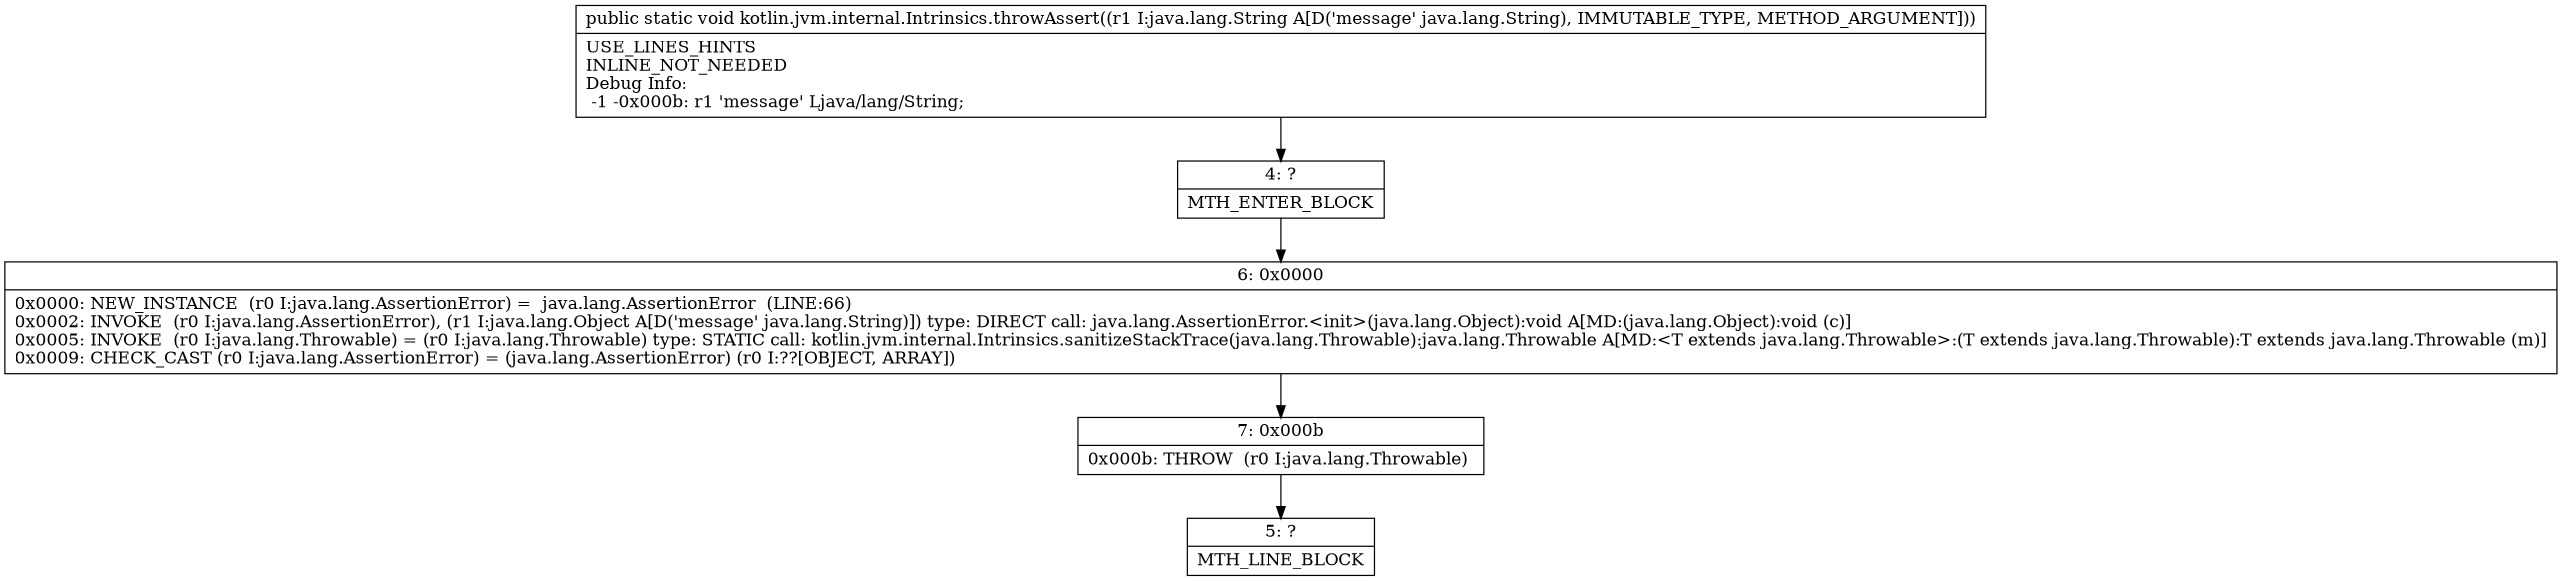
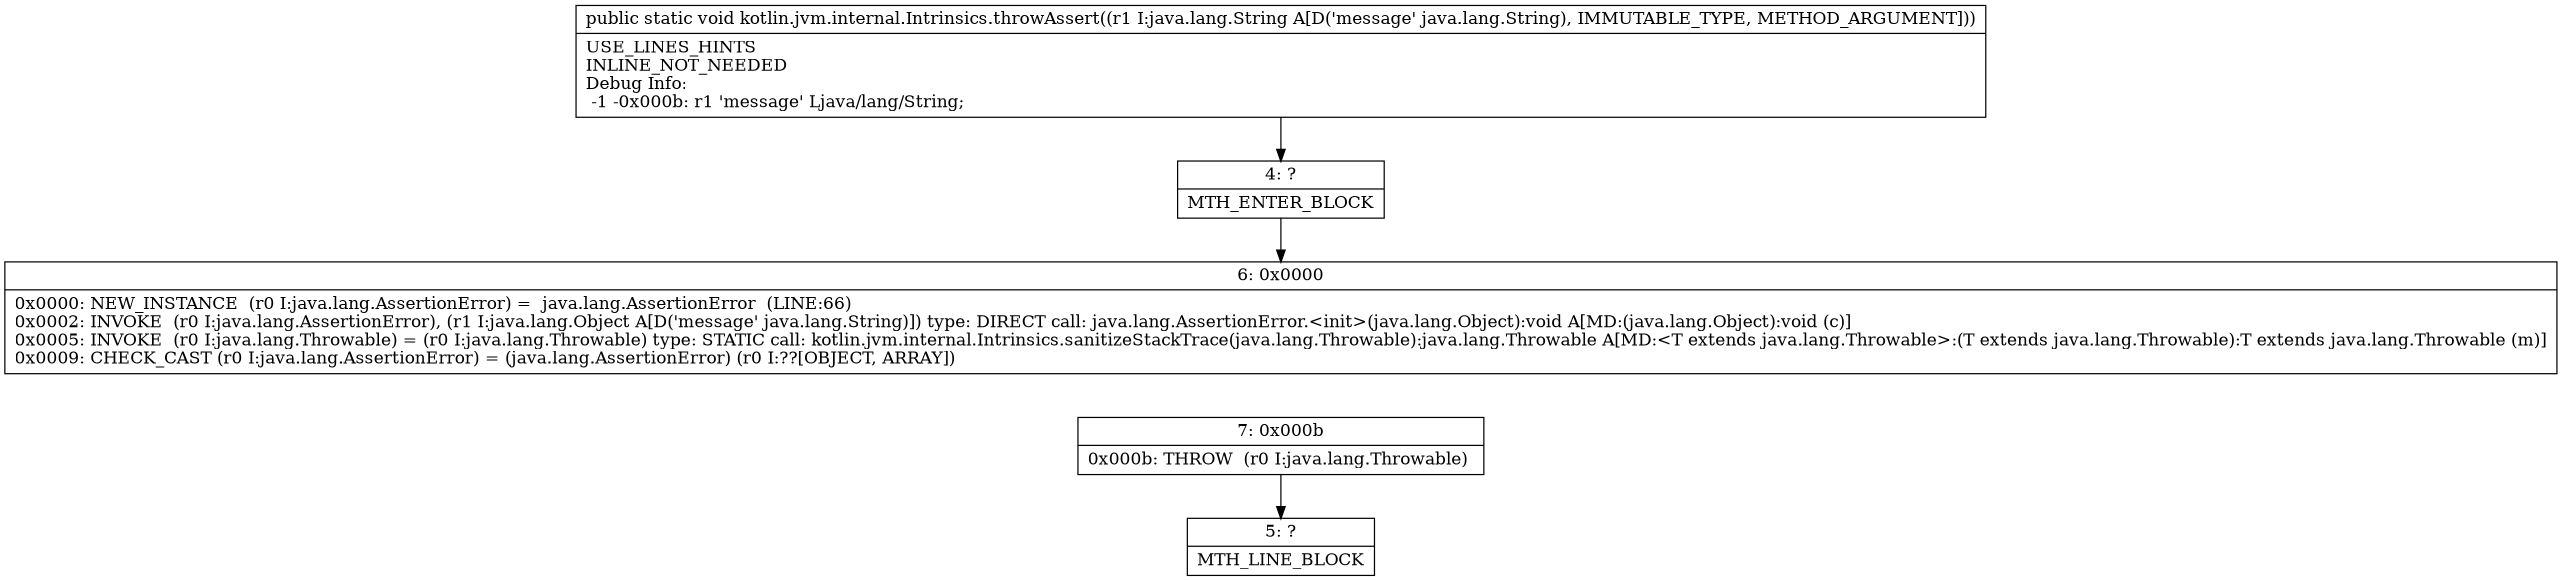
(1281, 390) -> none
